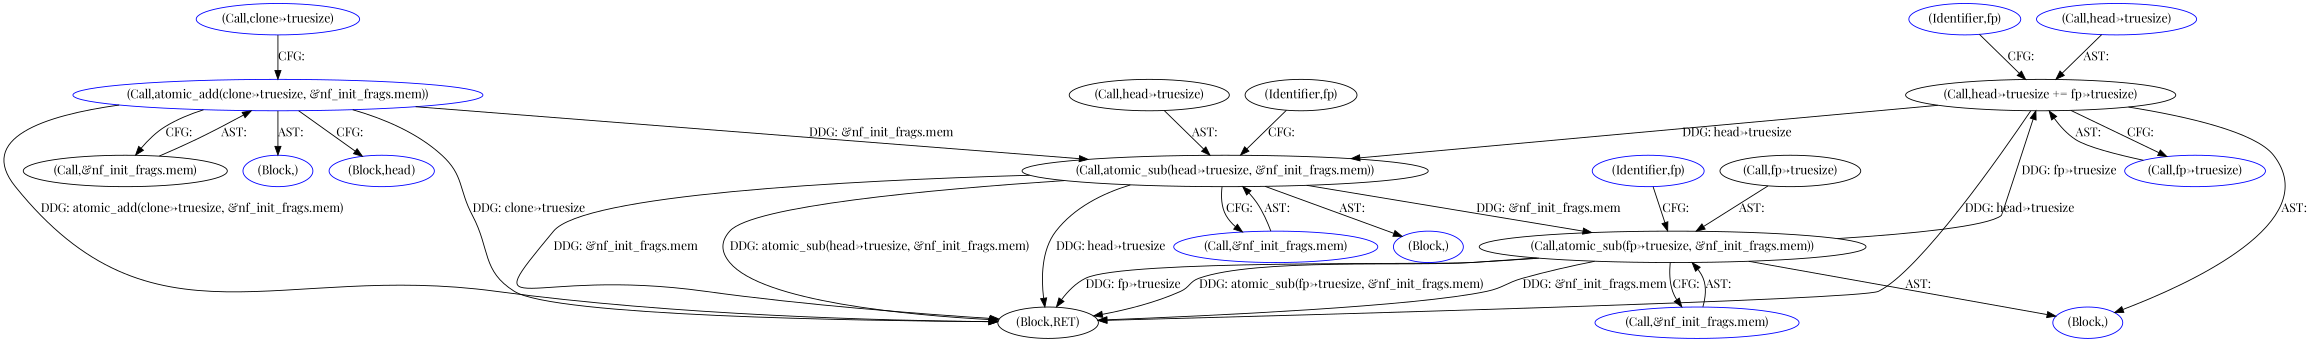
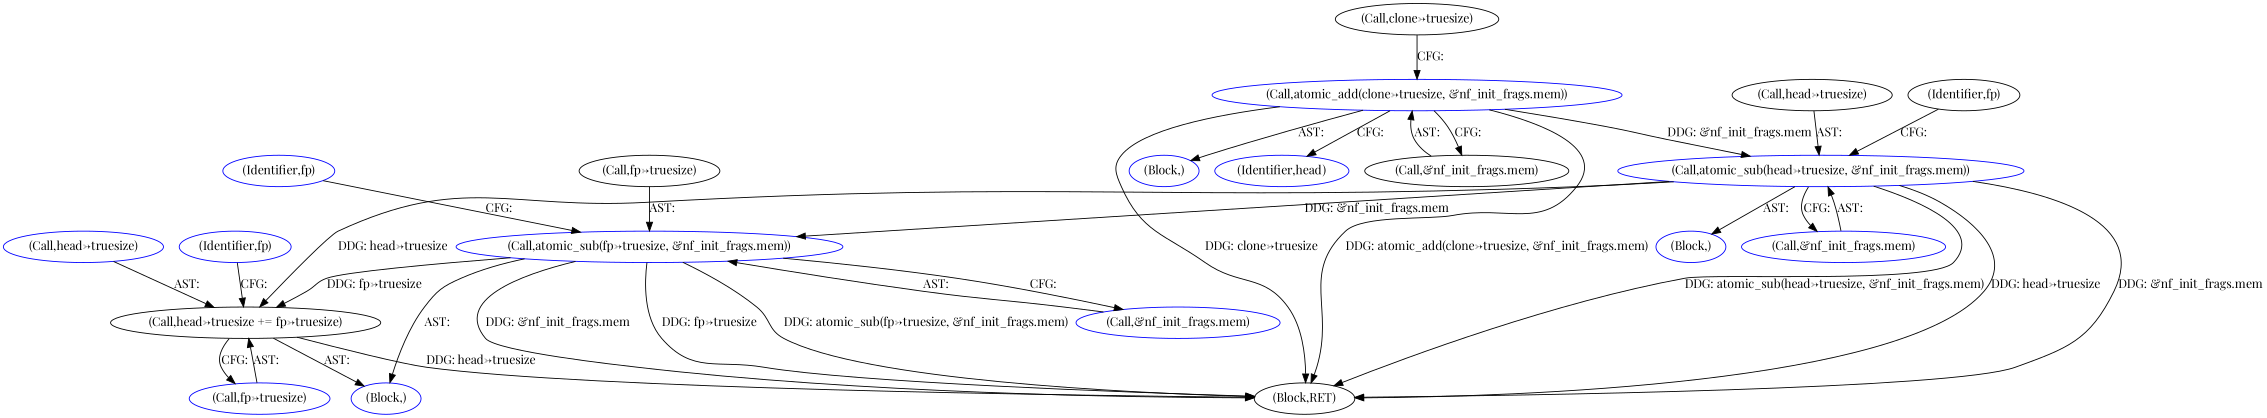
(278, 19) -> (1417, 19)
(1649, 132) -> (953, 192)
(382, 171) -> (1282, 171)
(1225, 171) -> (1821, 171)
(1673, 247) -> (649, 247)
